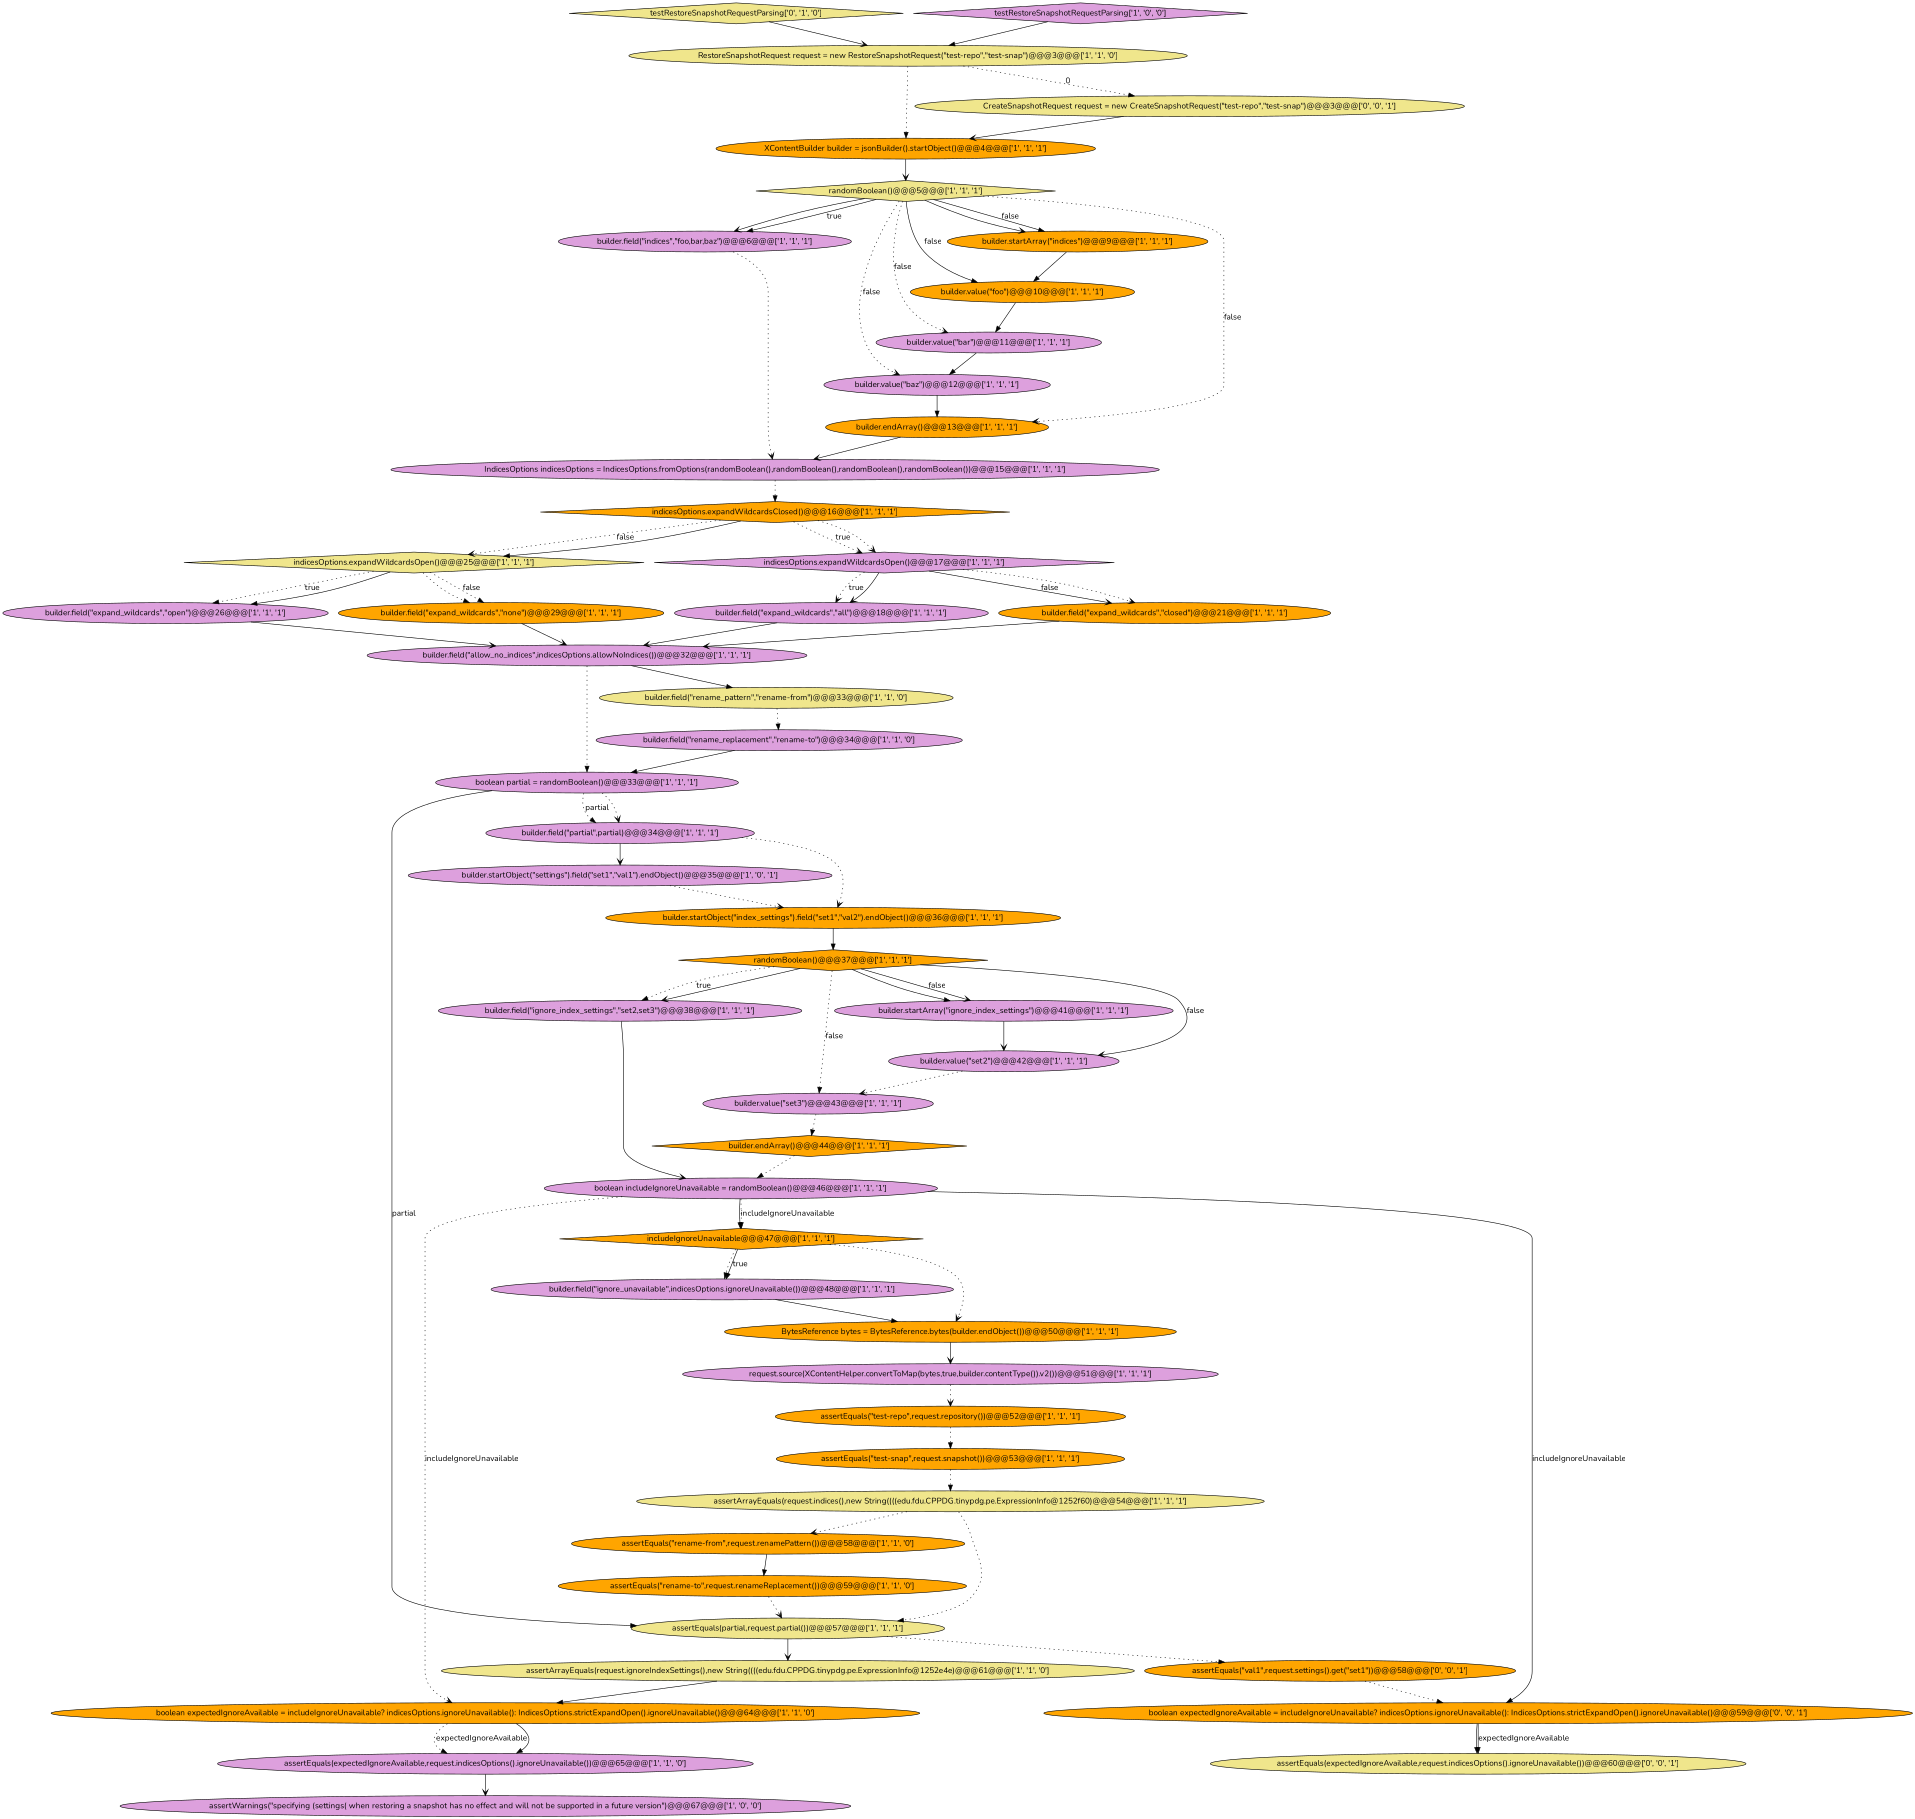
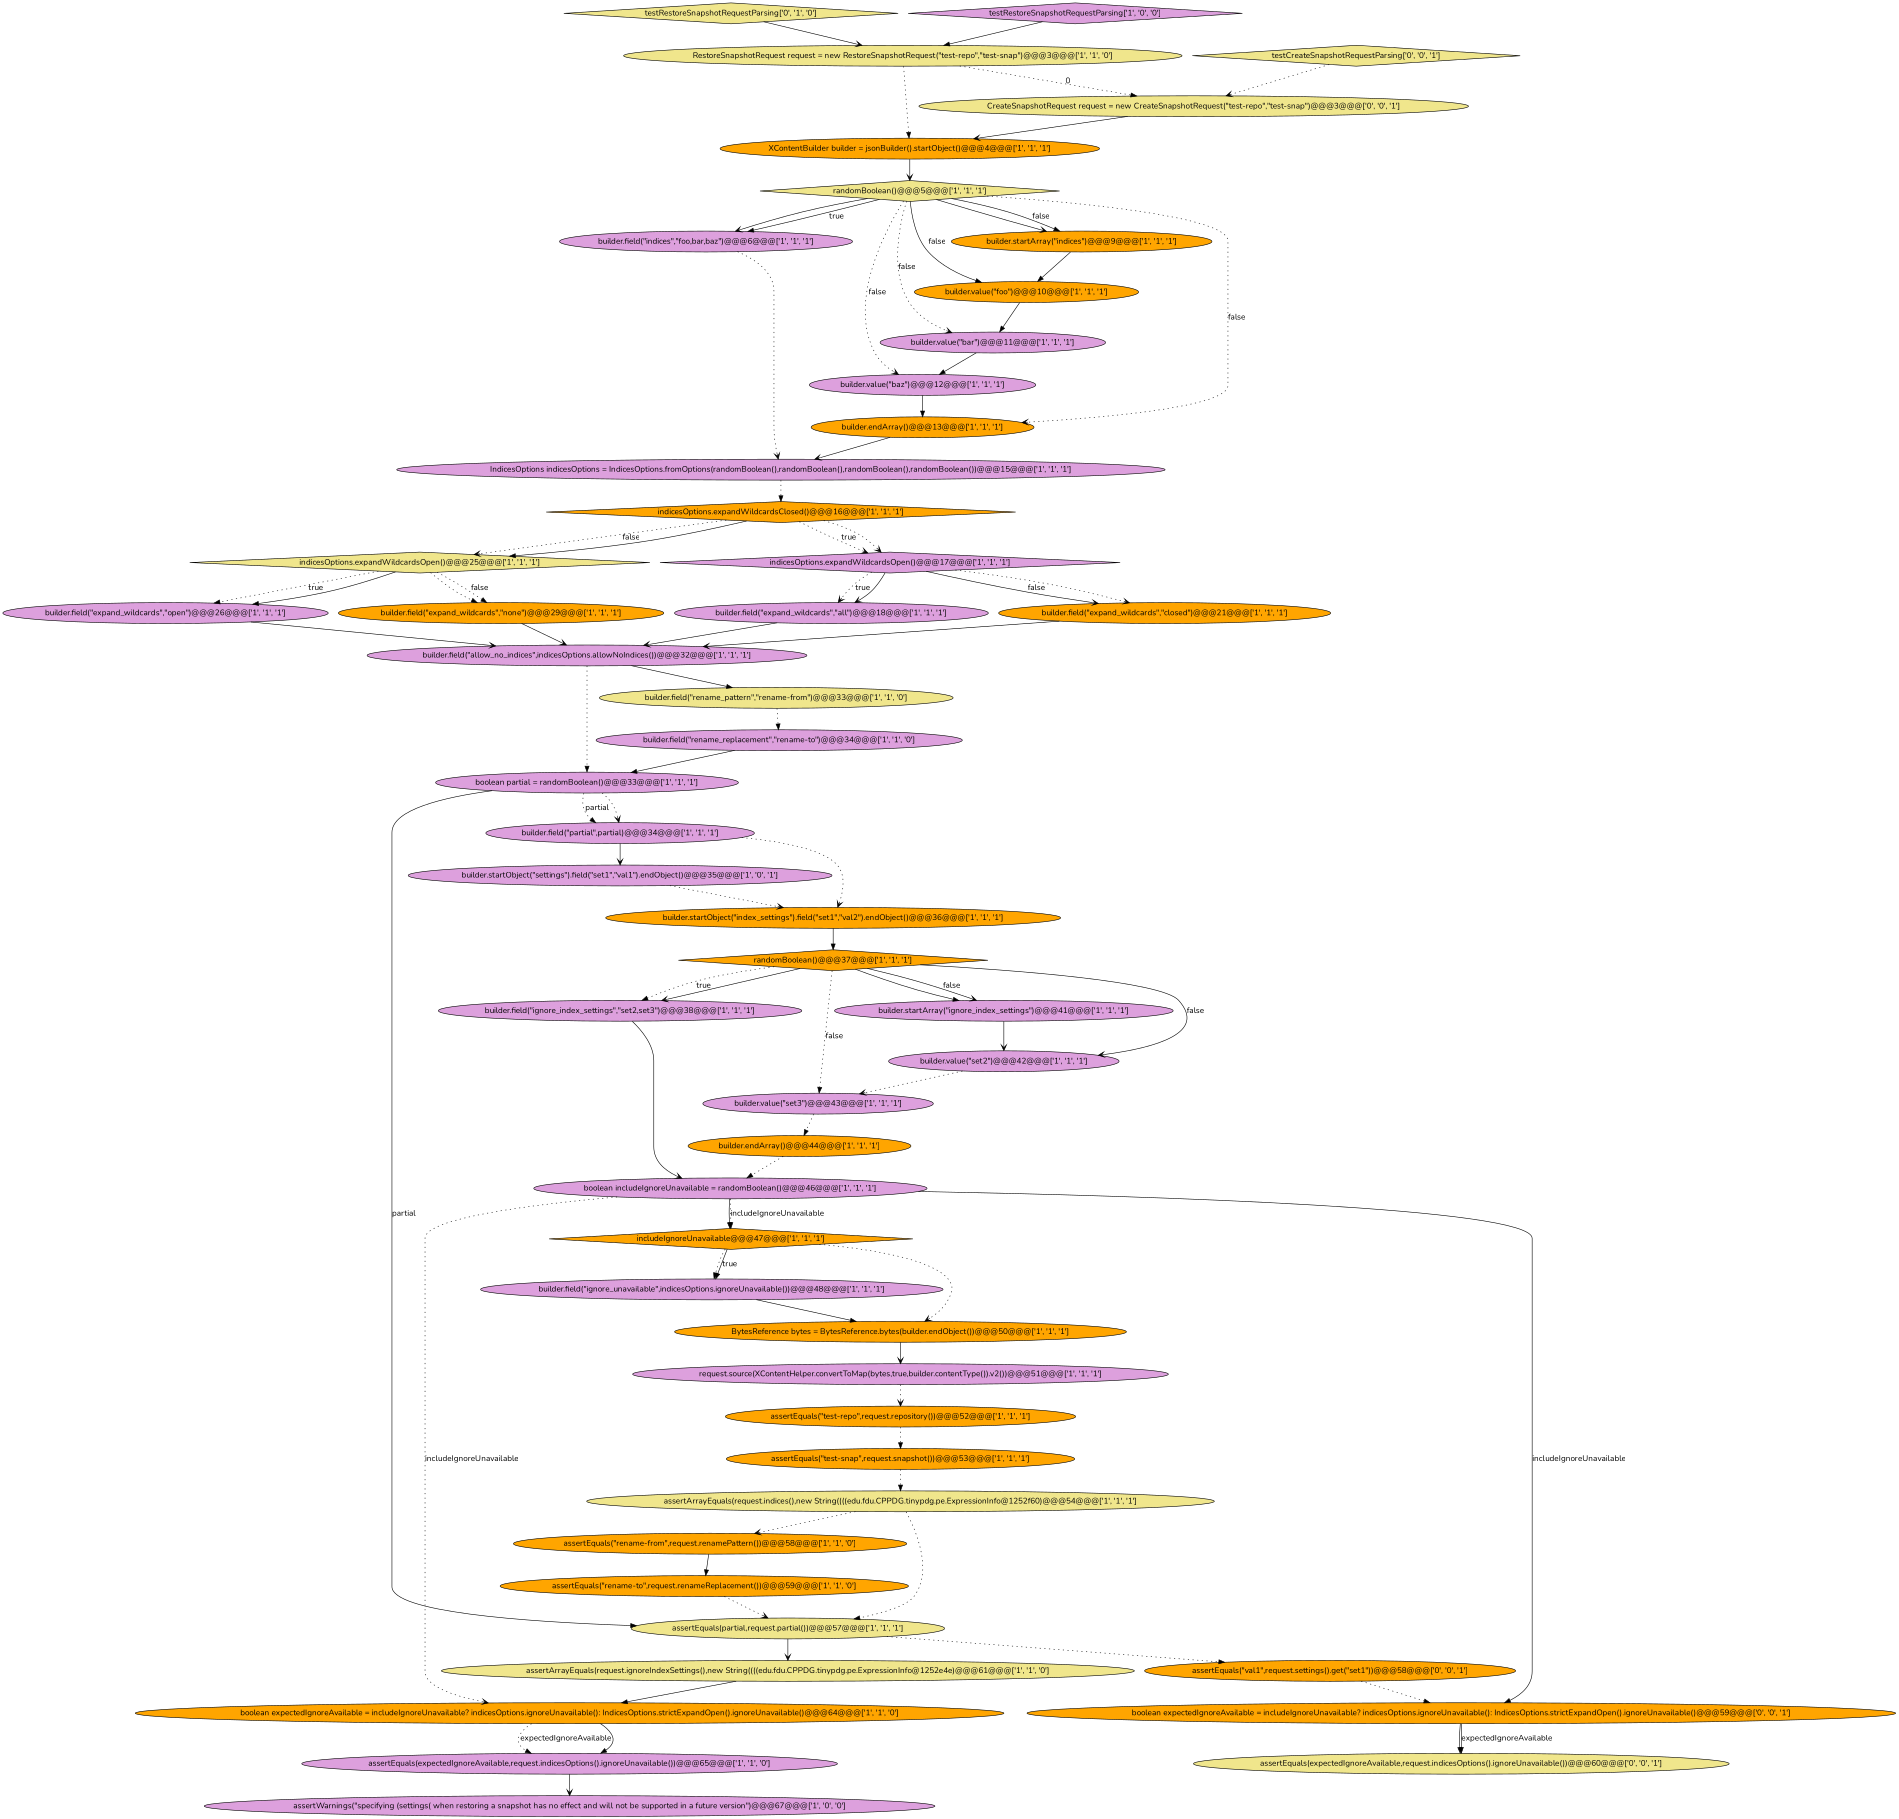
none -> (1356, 56)
(809, 1146) -> (799, 1146)
